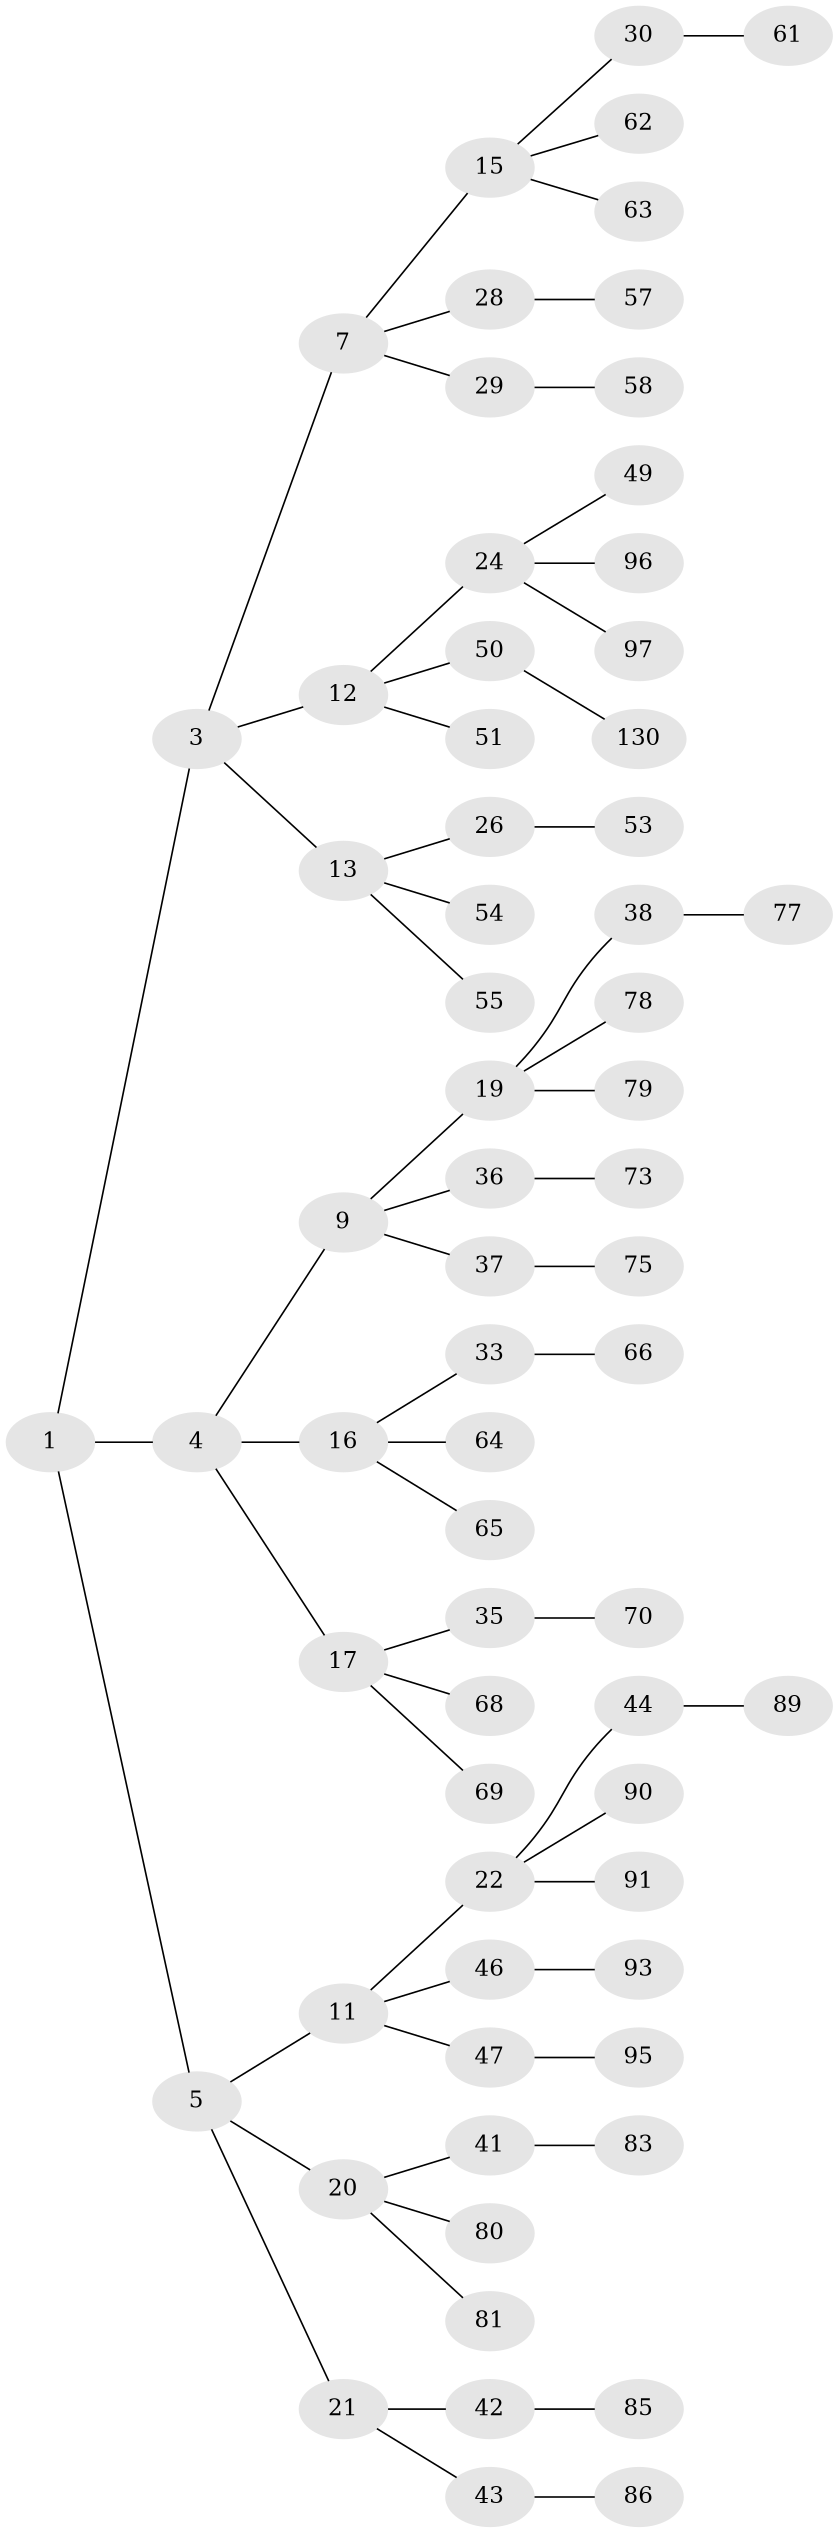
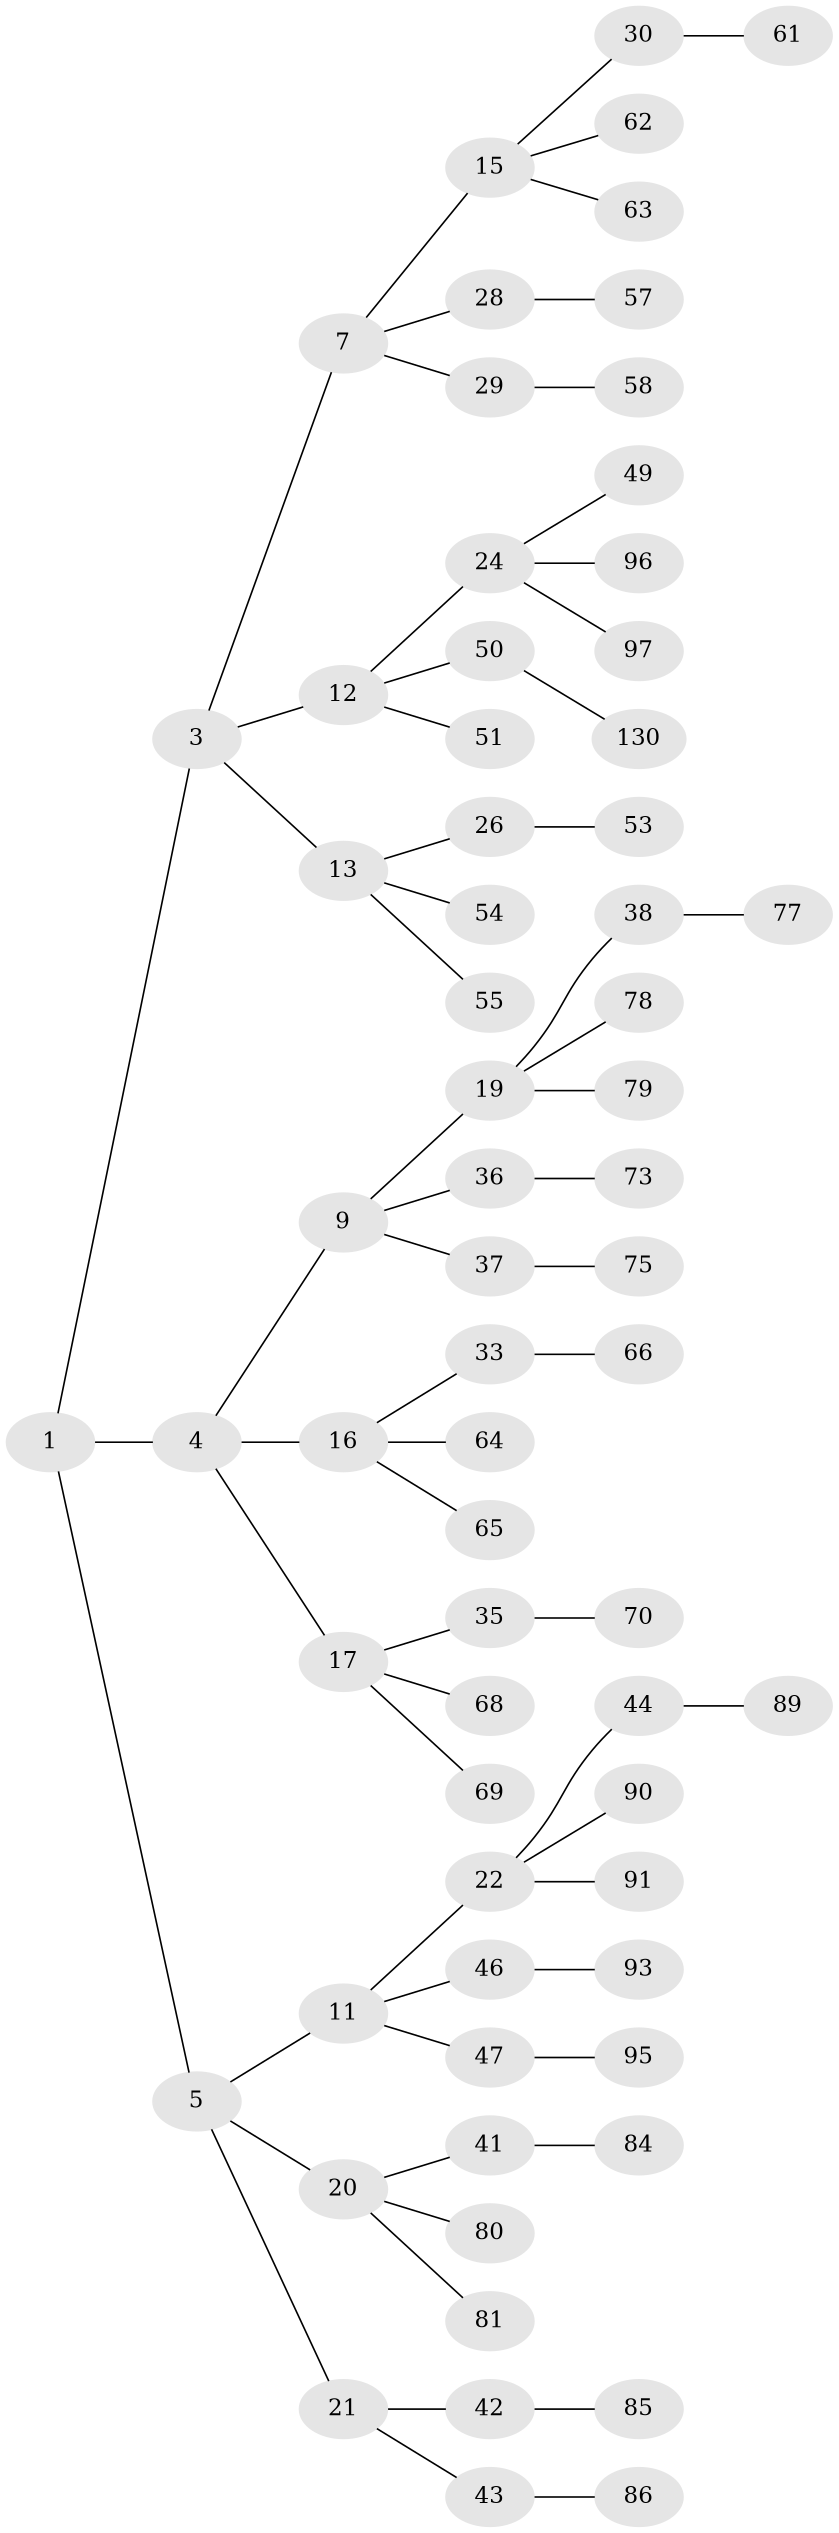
(639, 2145) -> (639, 2145)
